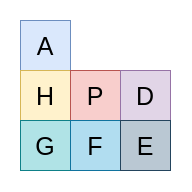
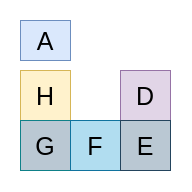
(46, 46) -> (46, 41)
(96, 96) -> none
(46, 146) -> (46, 146)
